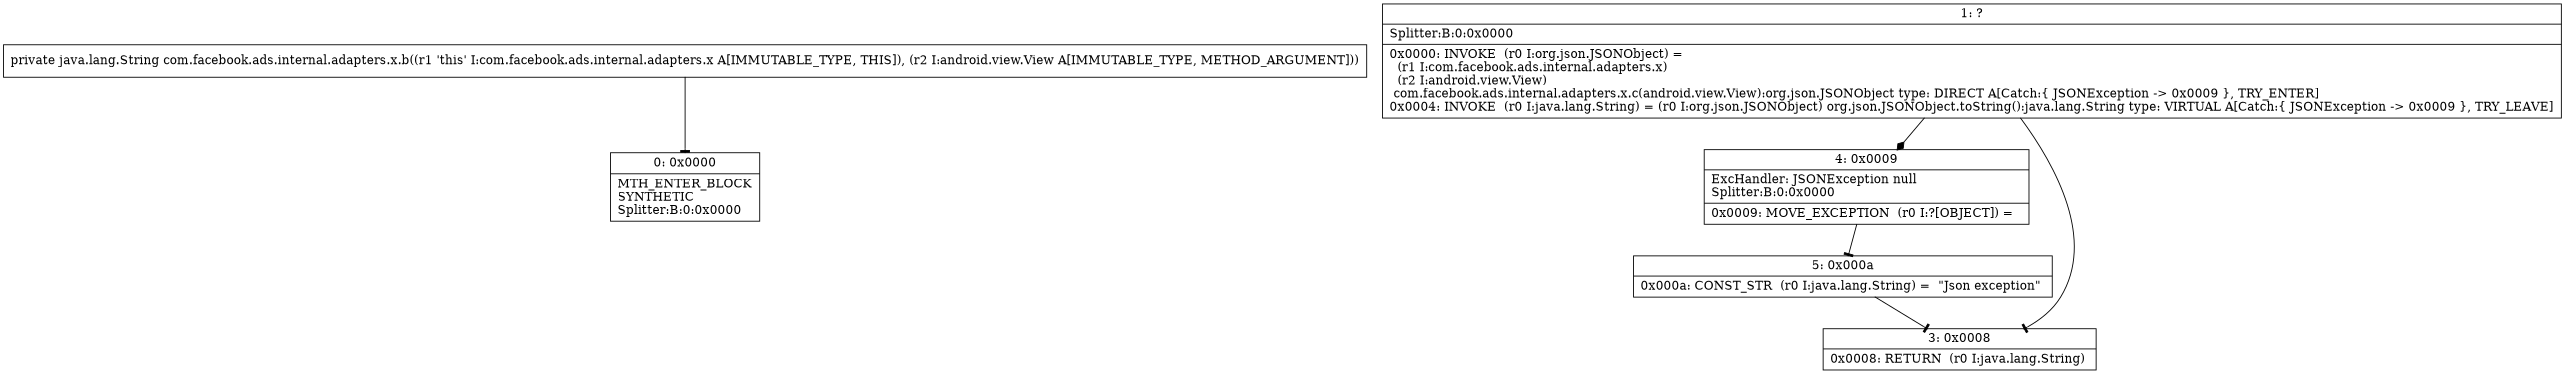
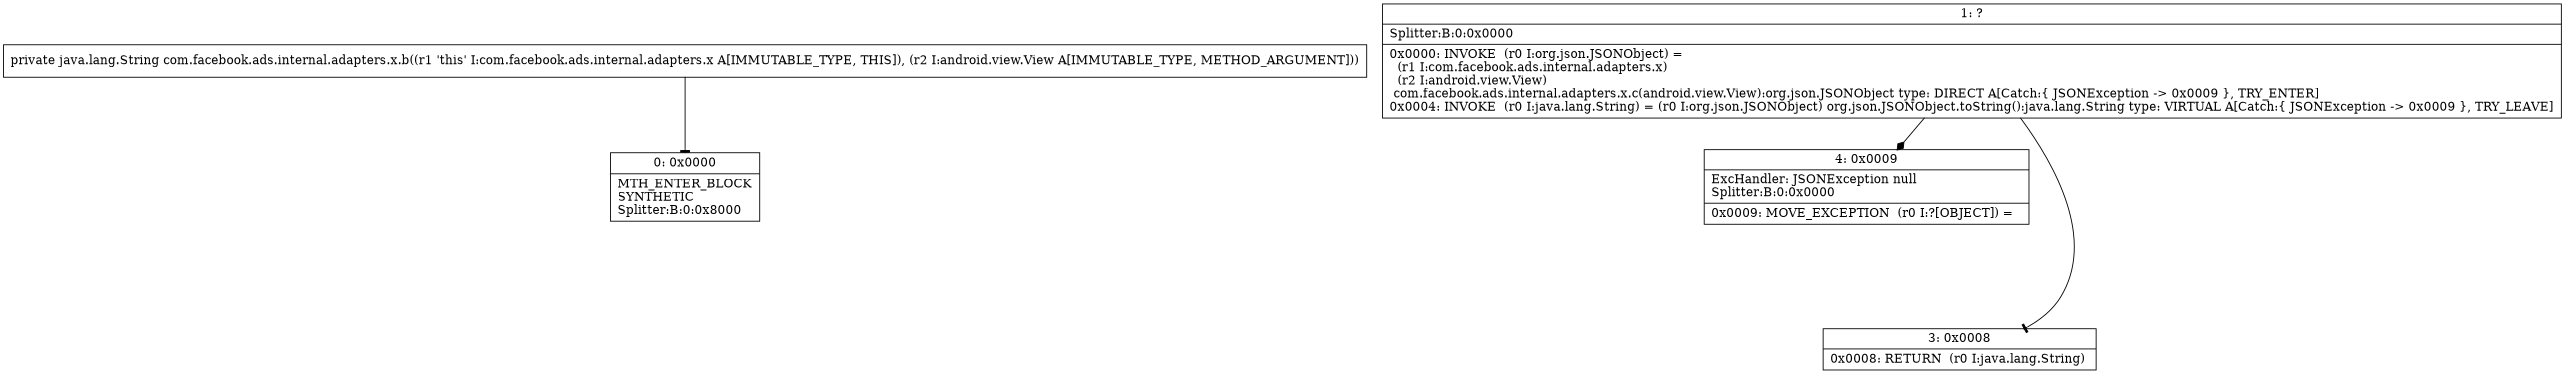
(680, 210) -> (680, 210)
(1843, 276) -> none
